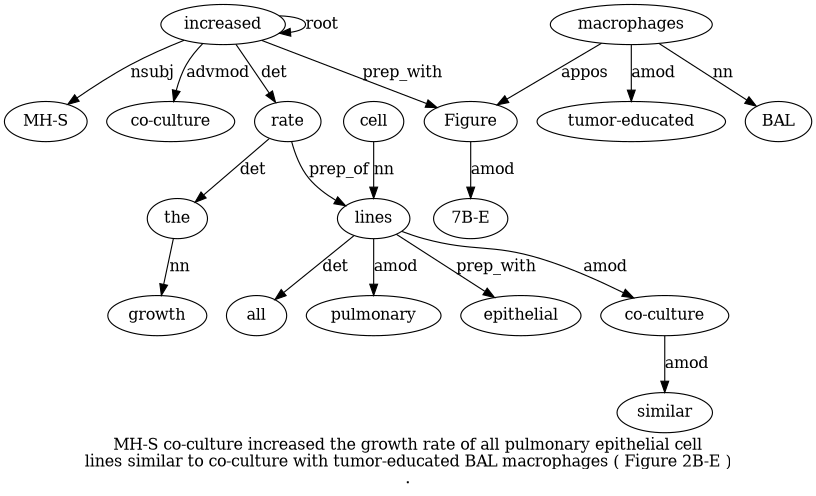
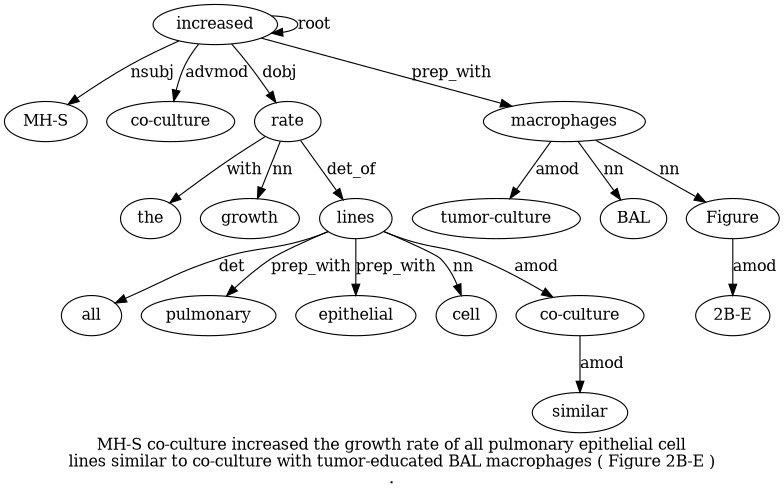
(344, 72) -> (381, 71)
(274, 73) -> (279, 73)
(585, 73) -> (670, 170)
(631, 122) -> (496, 219)
(374, 164) -> (431, 253)
(253, 170) -> (244, 170)
(339, 170) -> (351, 170)
(471, 219) -> (733, 316)
(169, 262) -> (271, 165)
(396, 267) -> (311, 267)
